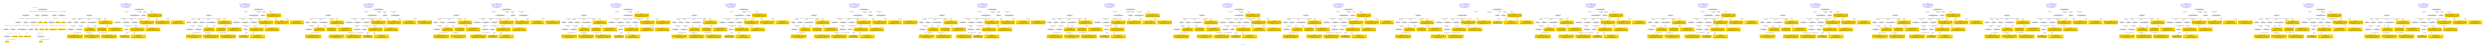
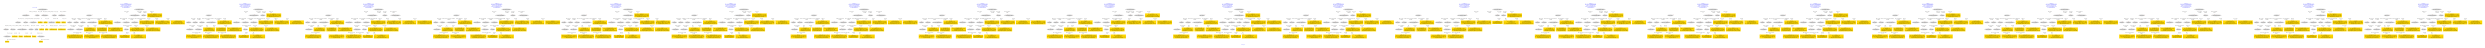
none -> (34, 36)
